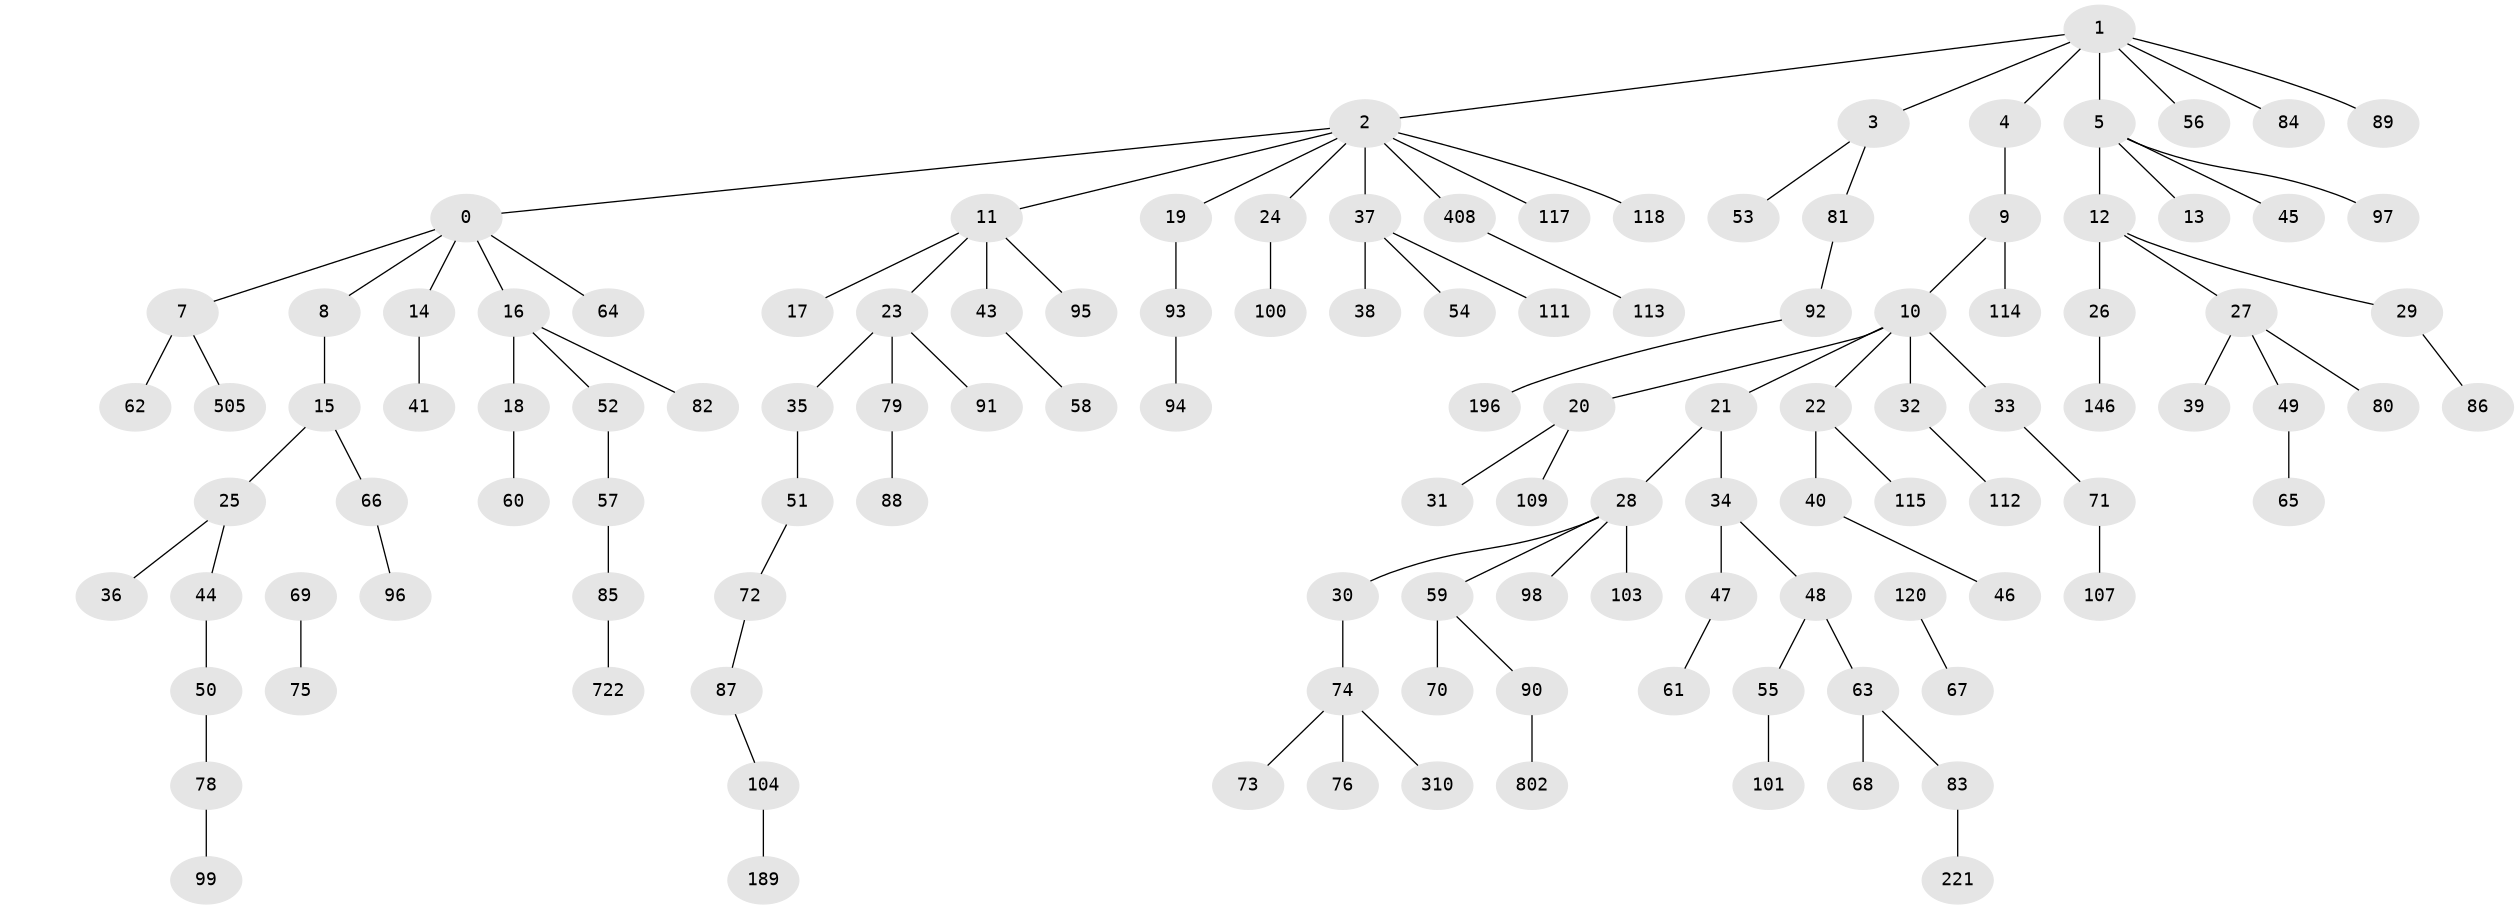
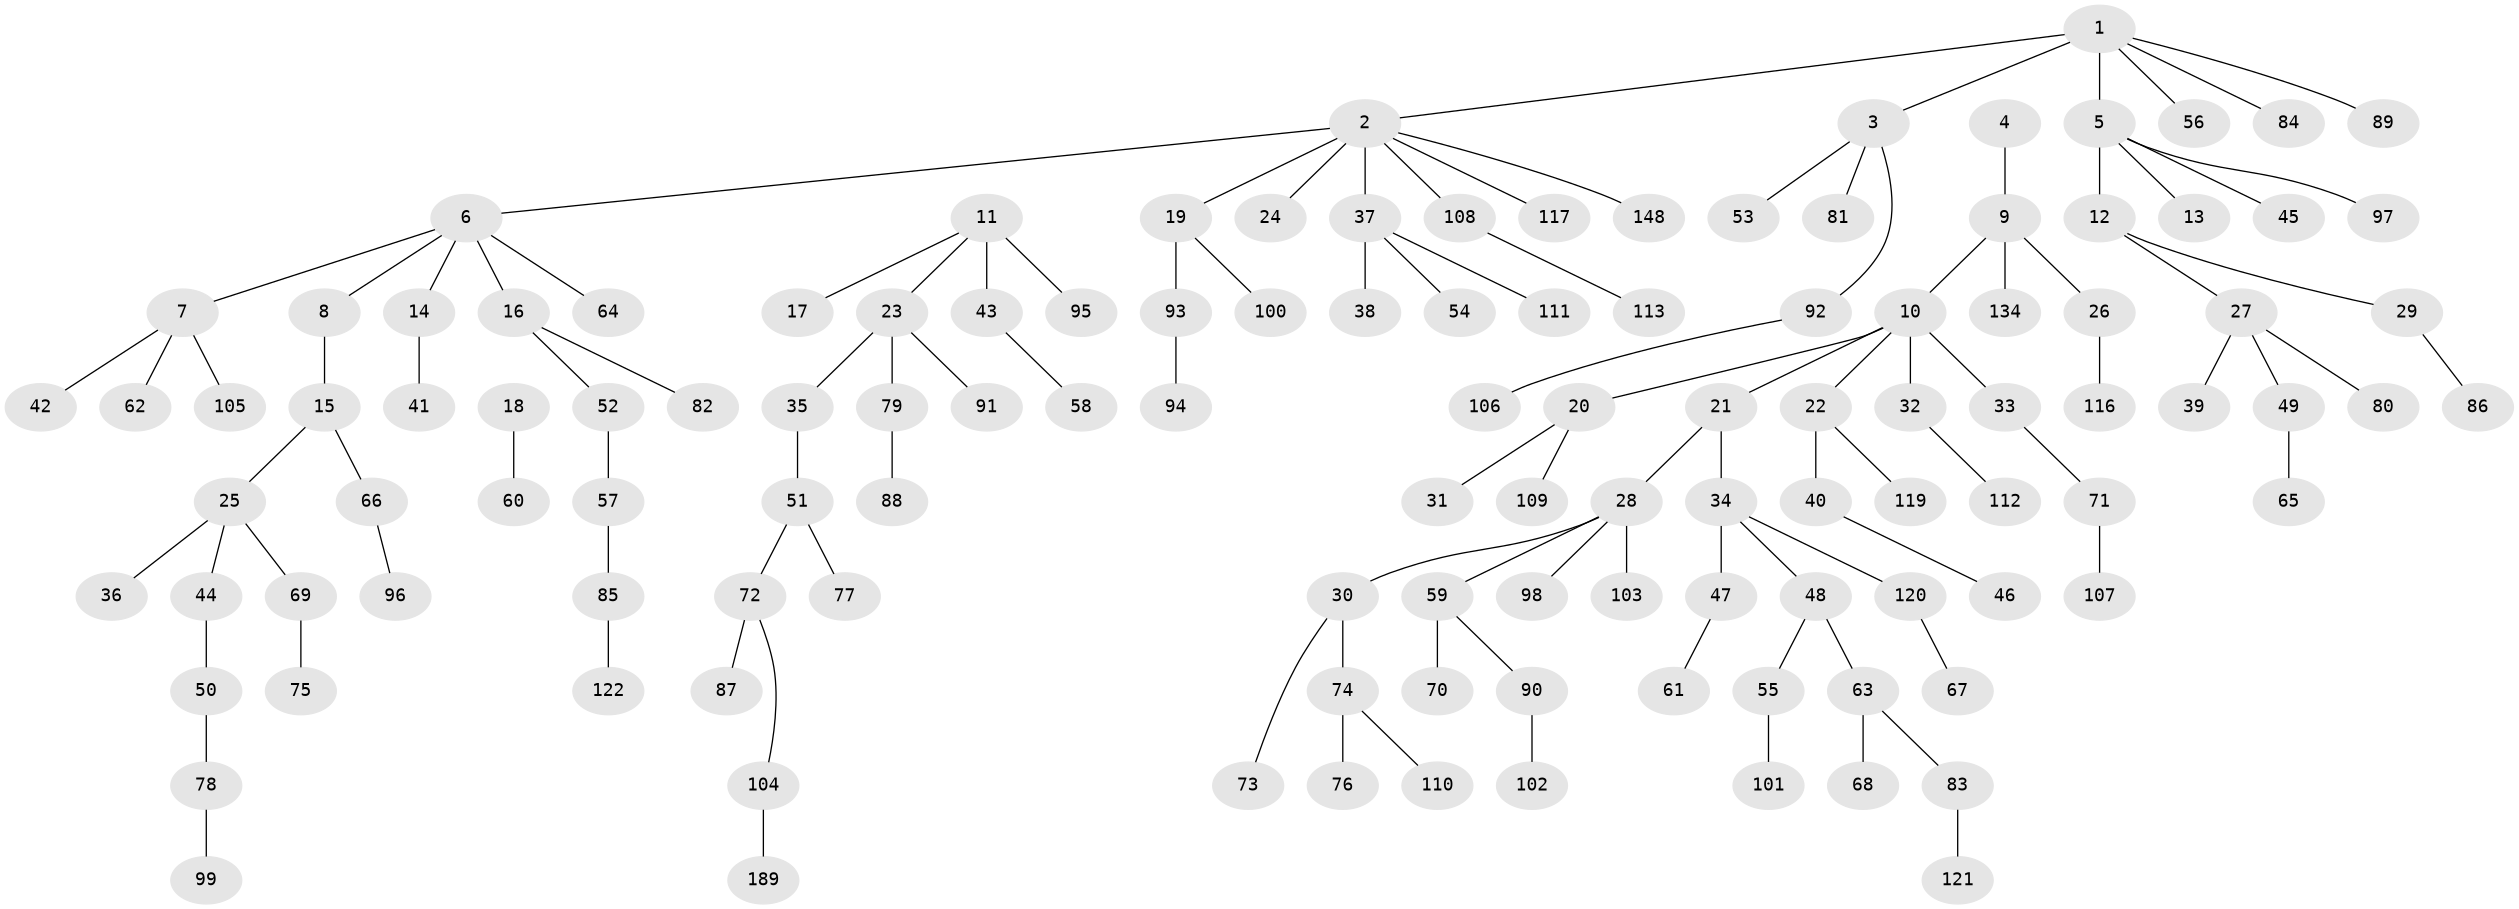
(2052, 76) -> none
(1176, 171) -> none
(466, 218) -> (466, 218)
(1460, 218) -> (1460, 218)
(1649, 218) -> (1649, 218)
(1827, 265) -> (1889, 229)
(1271, 266) -> (1223, 265)
(2100, 266) -> (2052, 265)
(2005, 313) -> (2005, 313)
(514, 360) -> none
none -> (41, 407)
(230, 407) -> (230, 407)
(1485, 407) -> (1485, 407)
(2100, 407) -> (2100, 407)
(1910, 502) -> (1910, 502)
none -> (265, 549)
none -> (1816, 549)
none -> (845, 597)
(608, 691) -> (608, 691)
(745, 738) -> (776, 690)
(1296, 738) -> (1286, 687)
(1437, 786) -> (1437, 786)
(1532, 786) -> (1532, 786)
(1958, 880) -> (1958, 880)
